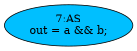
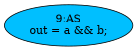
(69, 25) -> (69, 25)
